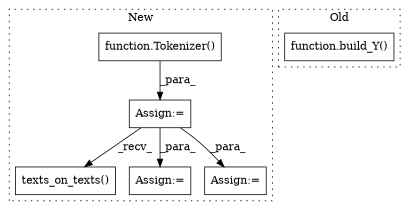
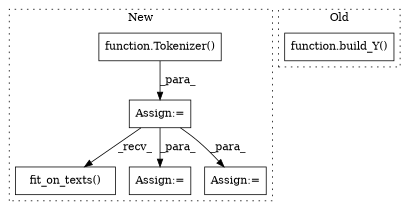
(65, 181) -> (65, 181)
